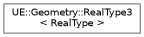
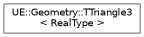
(72, 18) -> (72, 18)
